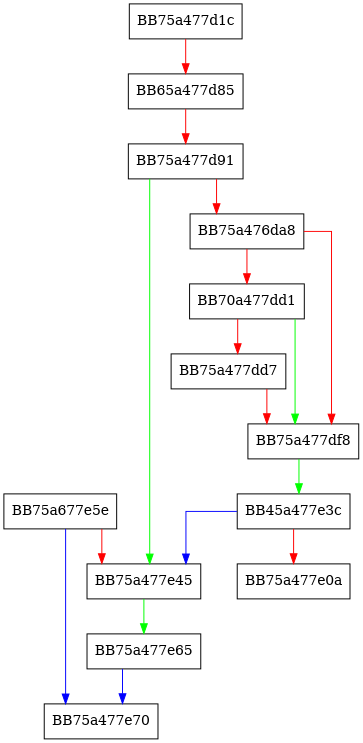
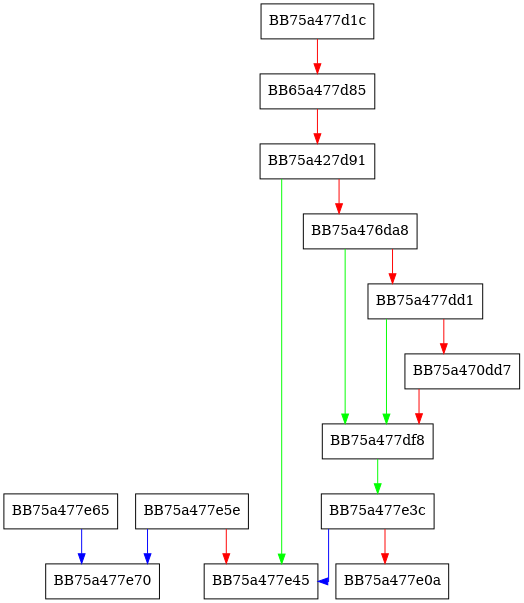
(186, 161) -> (317, 161)
(247, 301) -> (425, 301)
(332, 309) -> (345, 331)
(228, 371) -> (462, 371)
(60, 511) -> (192, 511)
(294, 511) -> (378, 511)
(144, 611) -> none
